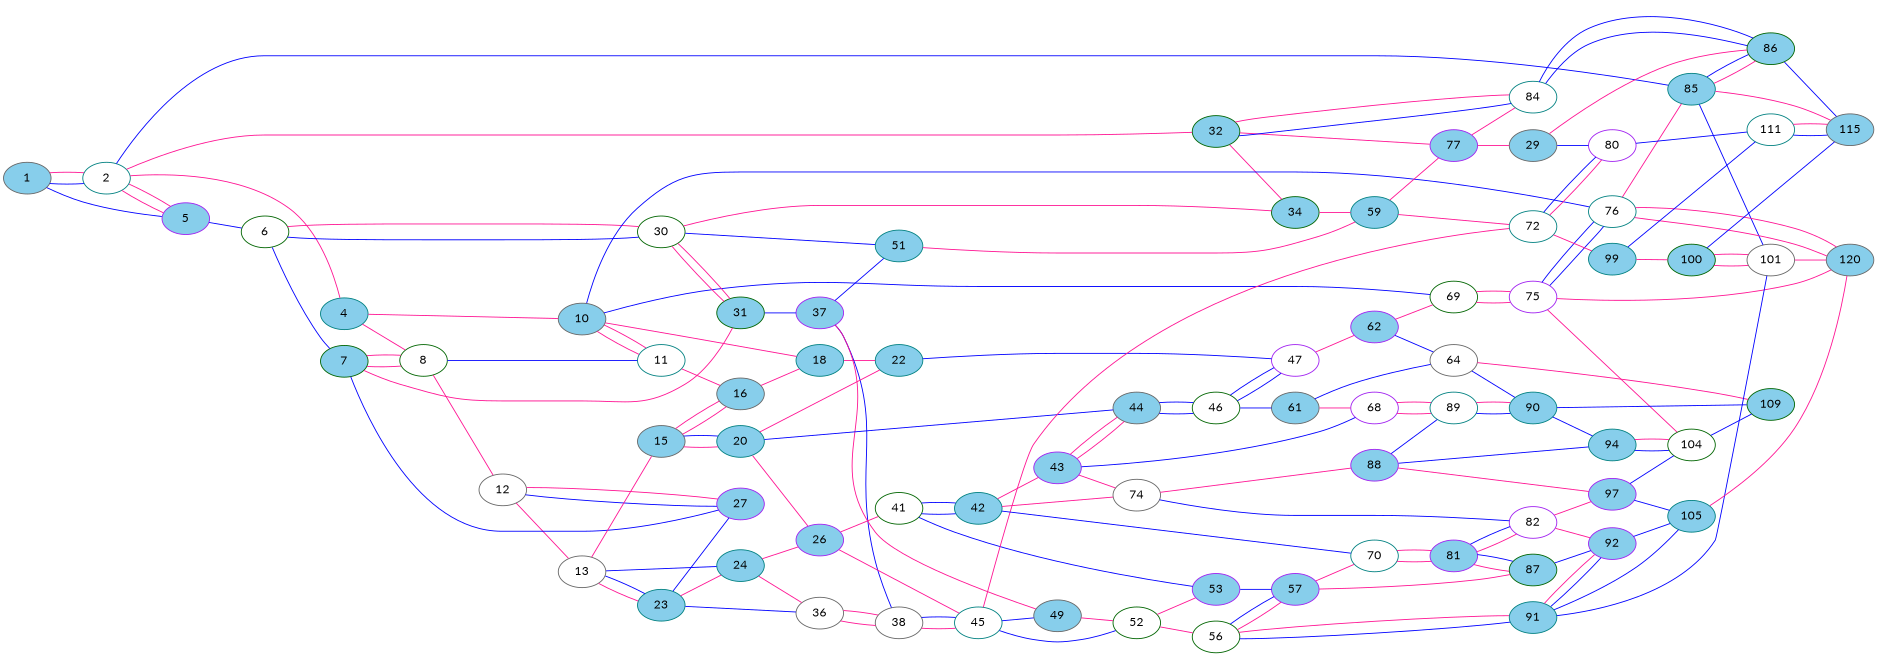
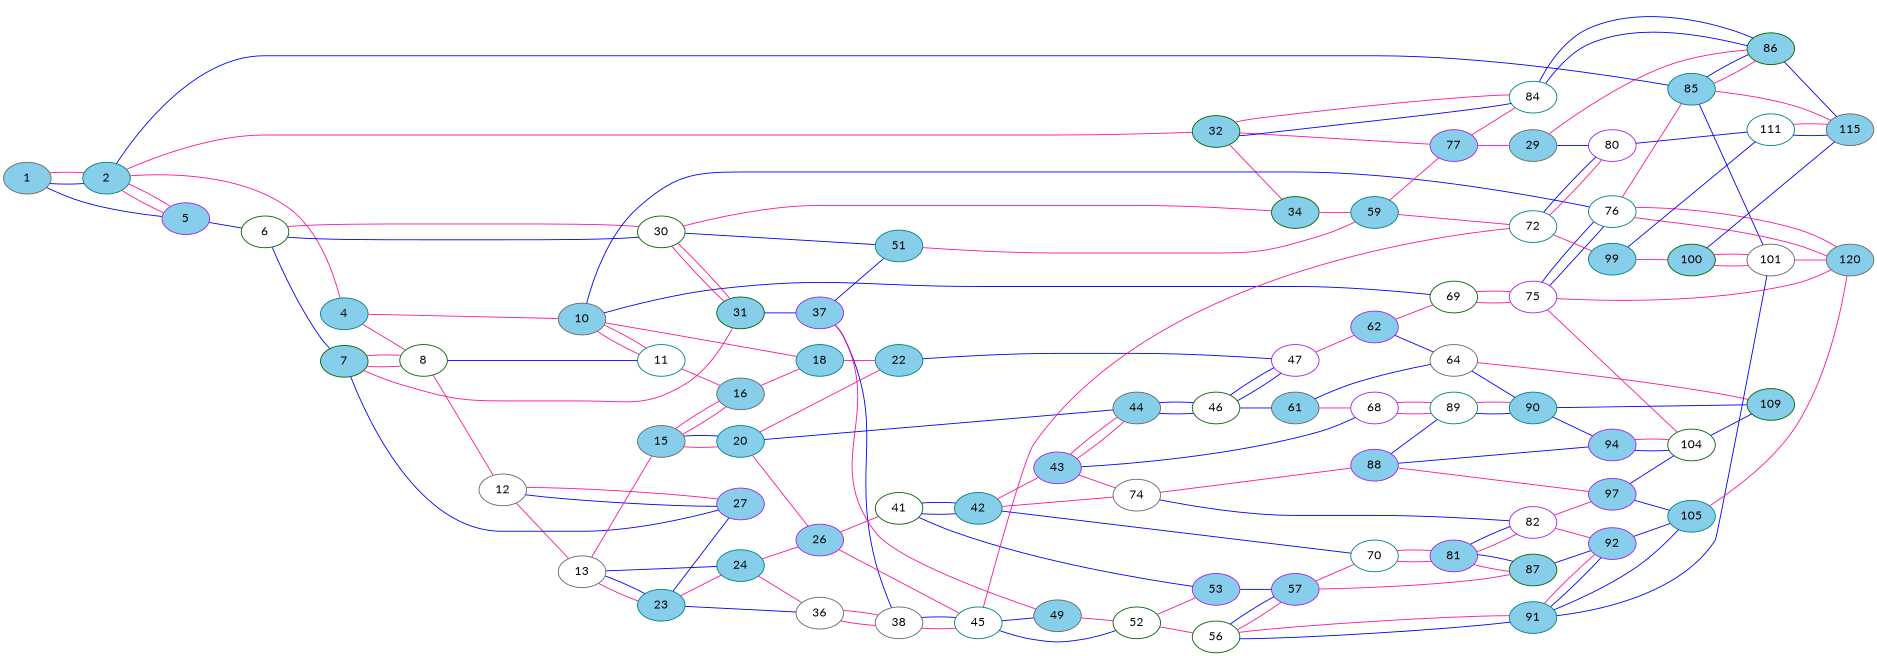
(107, 178) -> (107, 178)
(1612, 445) -> (1612, 445)
